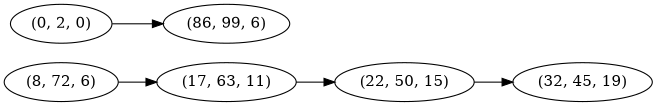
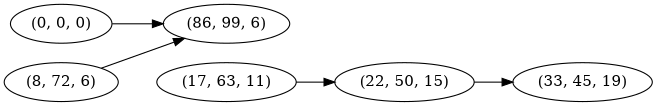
(61, 24) -> (61, 24)
(132, 82) -> (138, 55)
(583, 82) -> (583, 82)
